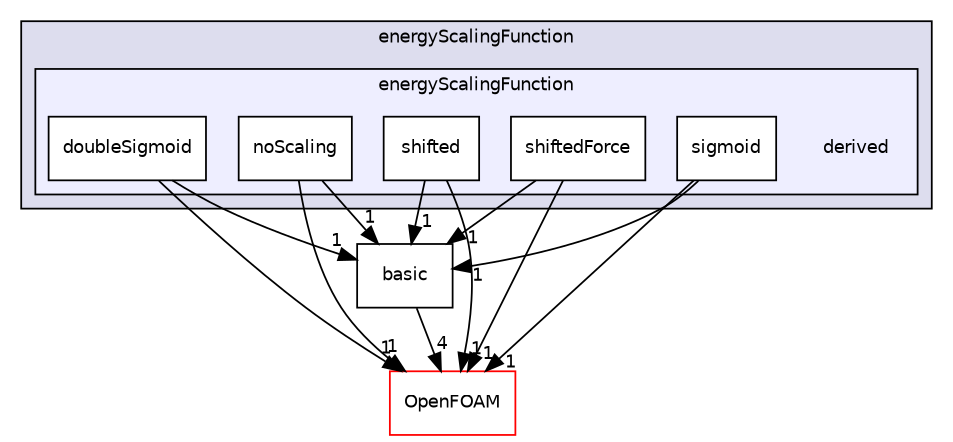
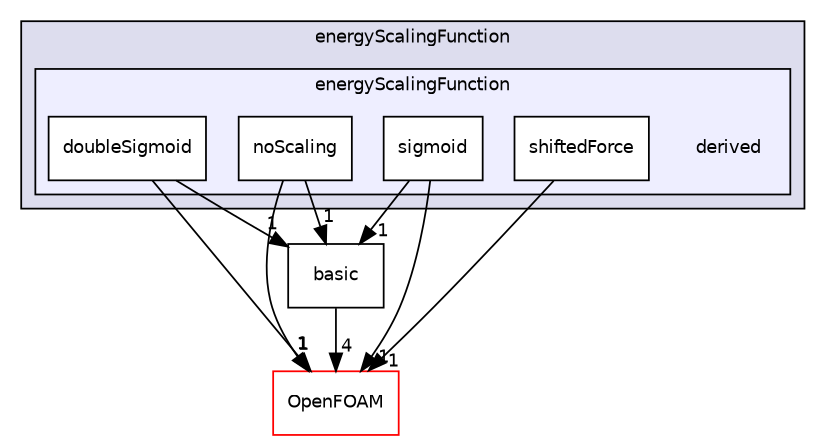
(431, 149) -> none
(480, 220) -> none
